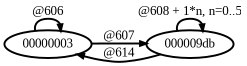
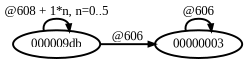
(116, 43) -> none
(119, 53) -> (128, 37)
